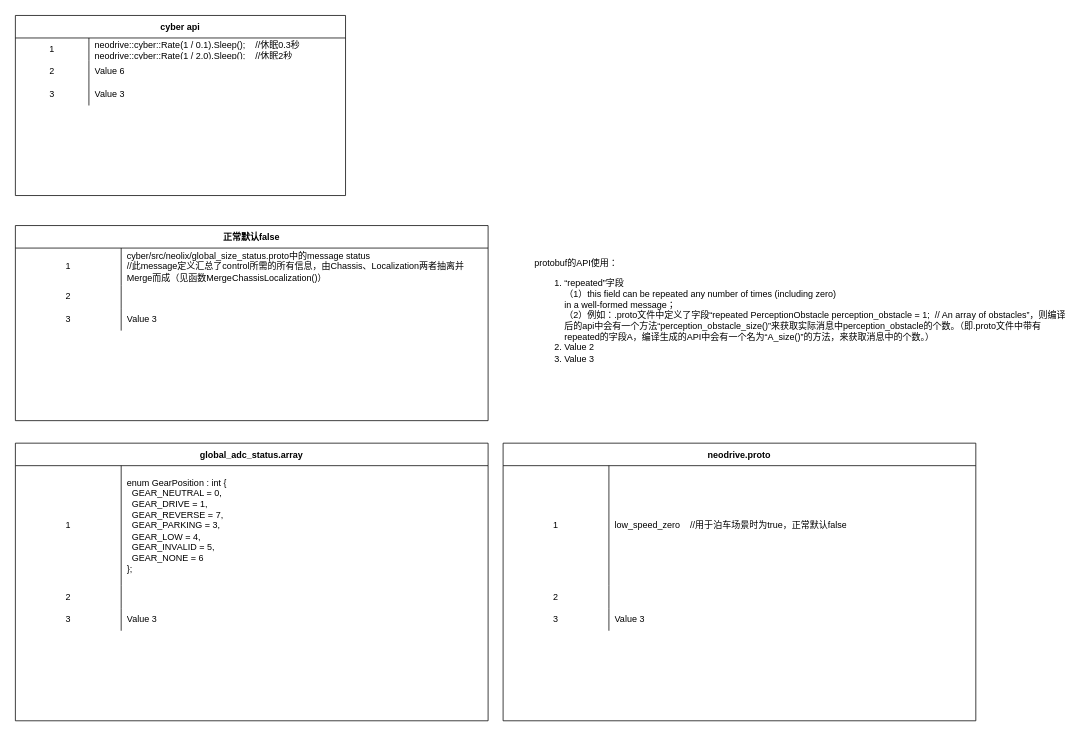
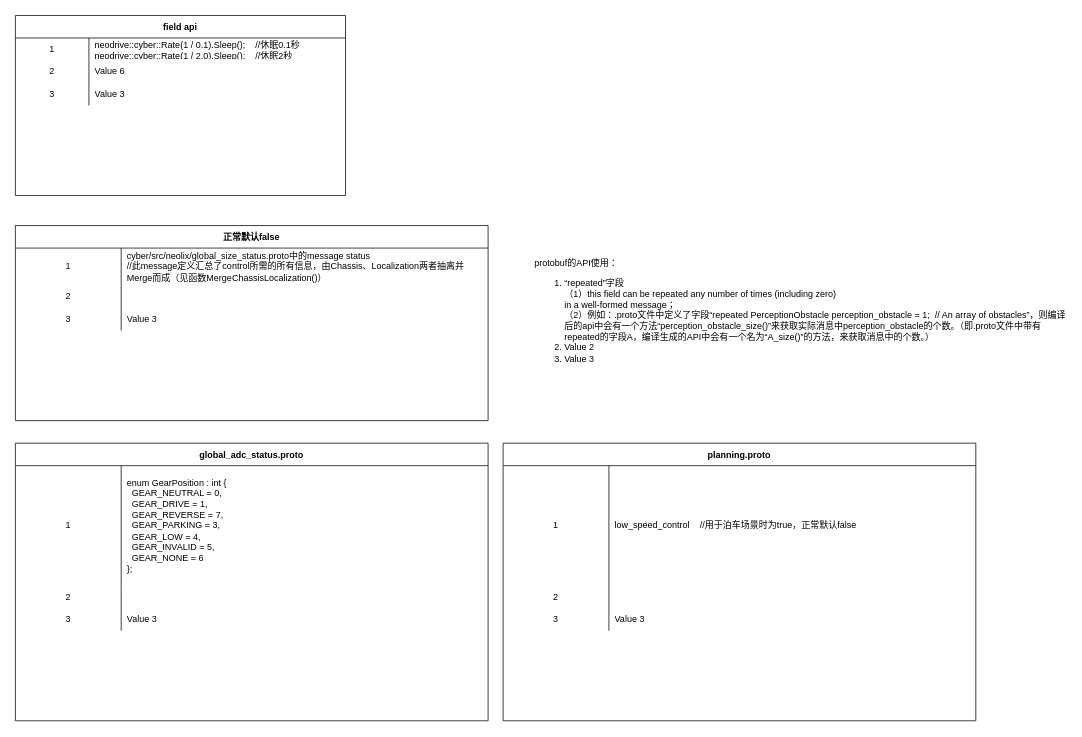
(180, 27) -> (180, 27)
(214, 49) -> (214, 49)
(251, 455) -> (251, 455)
(739, 455) -> (739, 455)
(743, 525) -> (749, 525)
